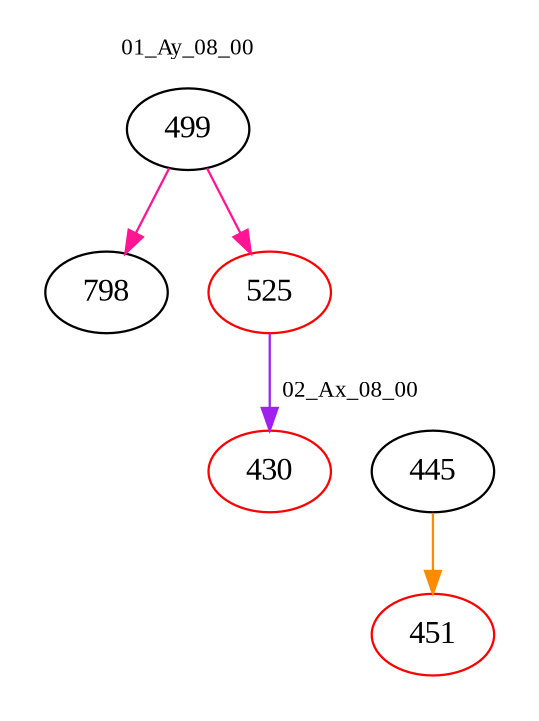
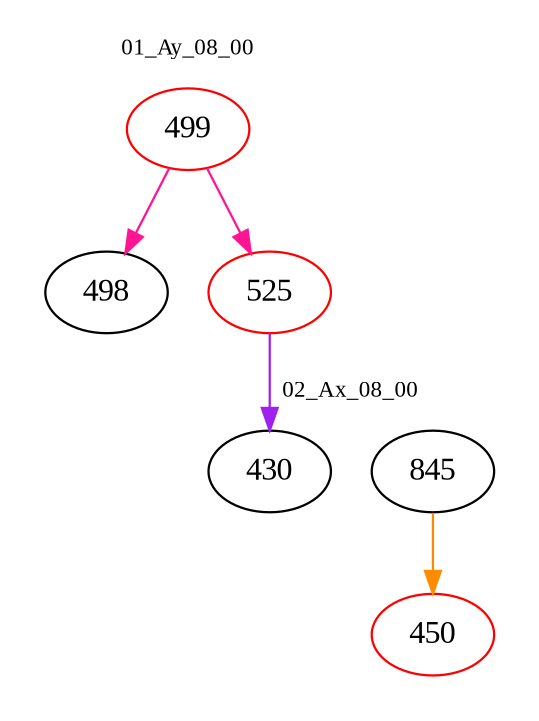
(188, 129) -> (188, 129)
(107, 292) -> (107, 292)
(270, 471) -> (270, 471)
(433, 471) -> (433, 471)
(433, 635) -> (433, 635)
